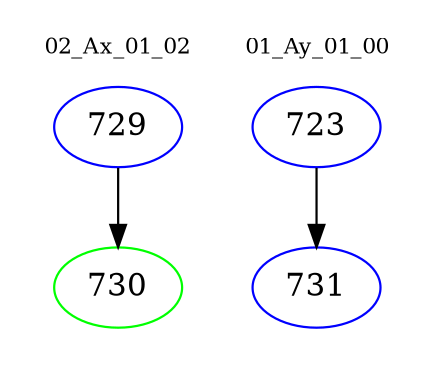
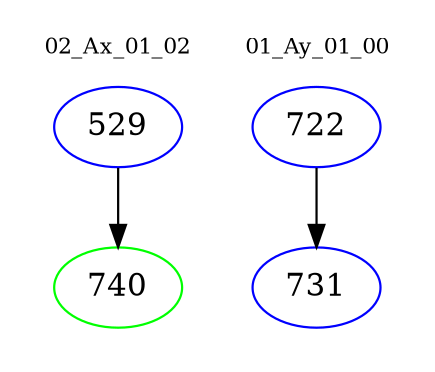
(118, 127) -> (118, 127)
(317, 127) -> (317, 127)
(118, 288) -> (118, 288)
